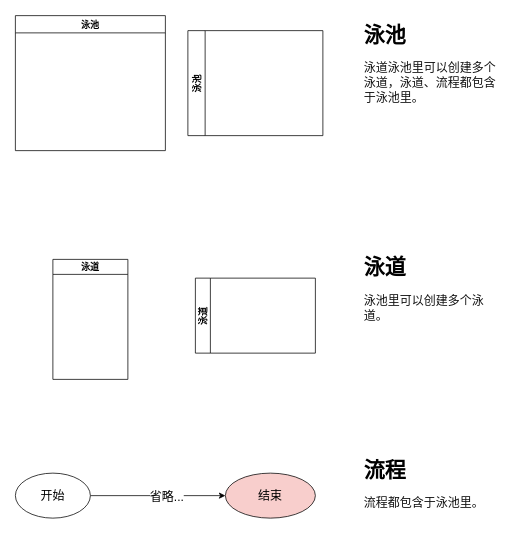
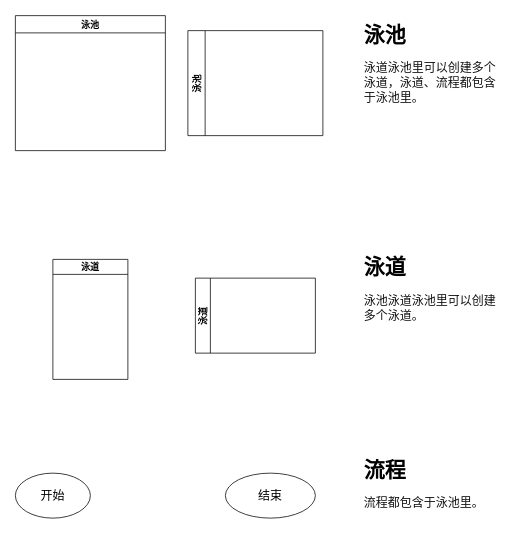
(427, 253) -> (432, 259)
(131, 495) -> none
(270, 495) -> (270, 495)
